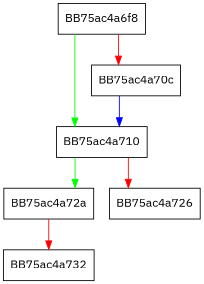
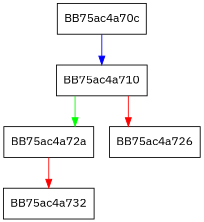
(102, 19) -> none
